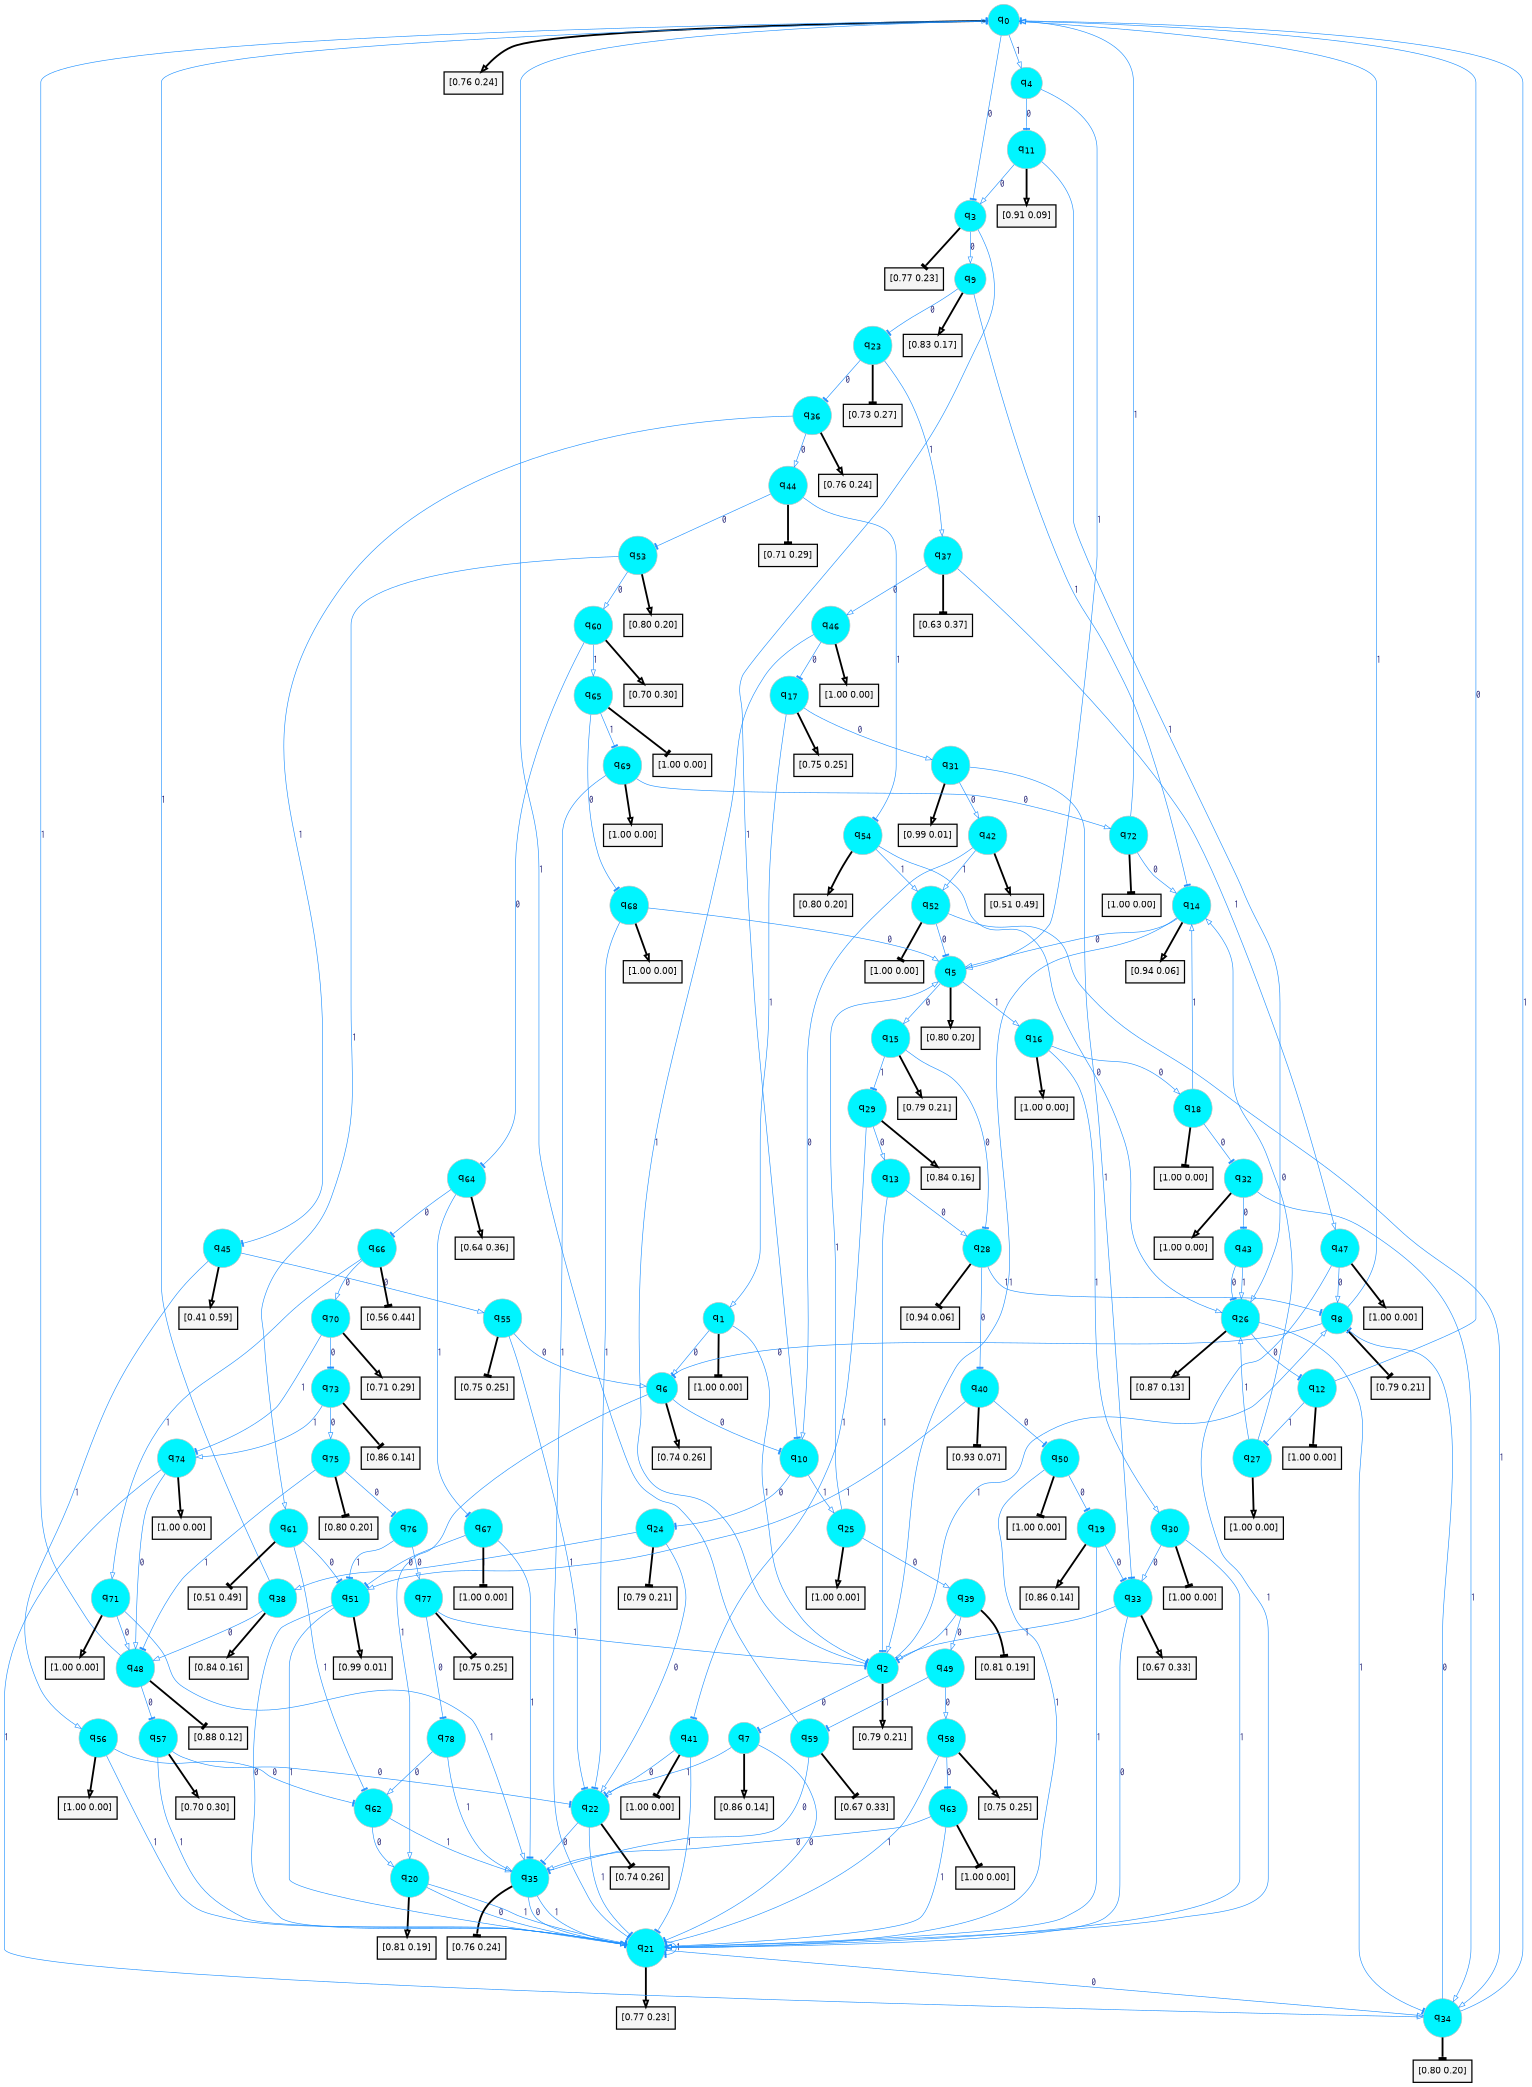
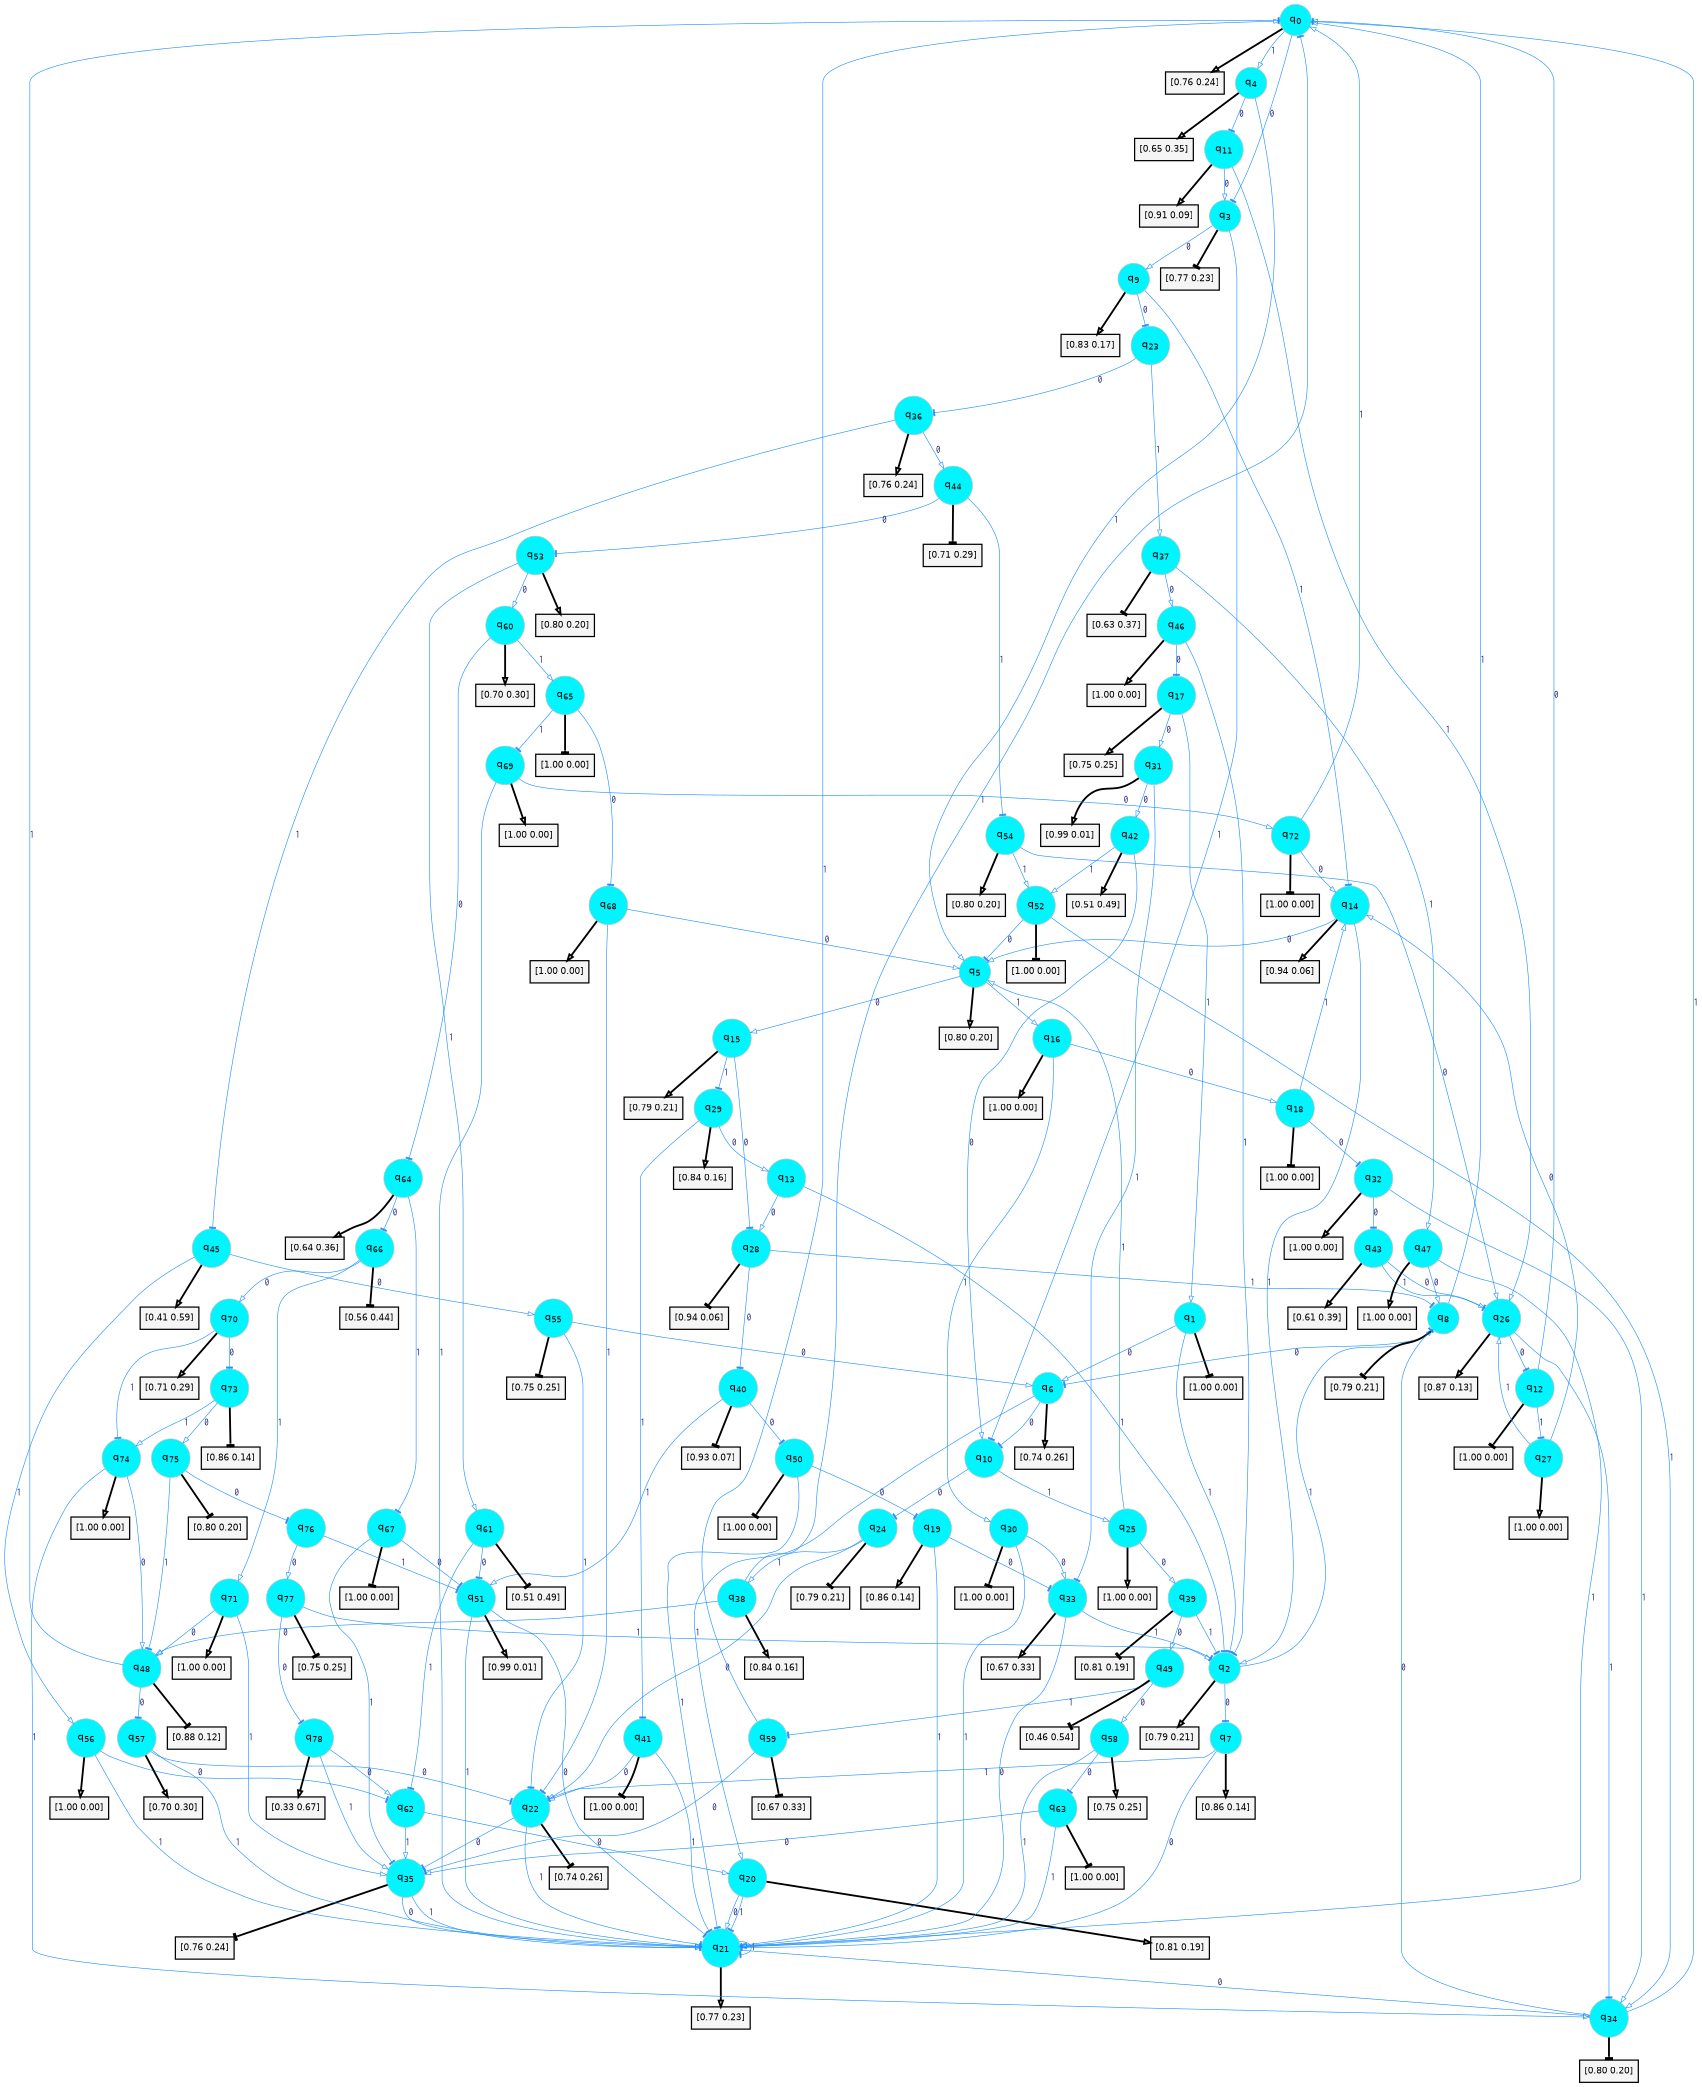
none -> (1164, 150)
(873, 415) -> none
none -> (1317, 1318)
none -> (1050, 1738)
none -> (296, 1808)
